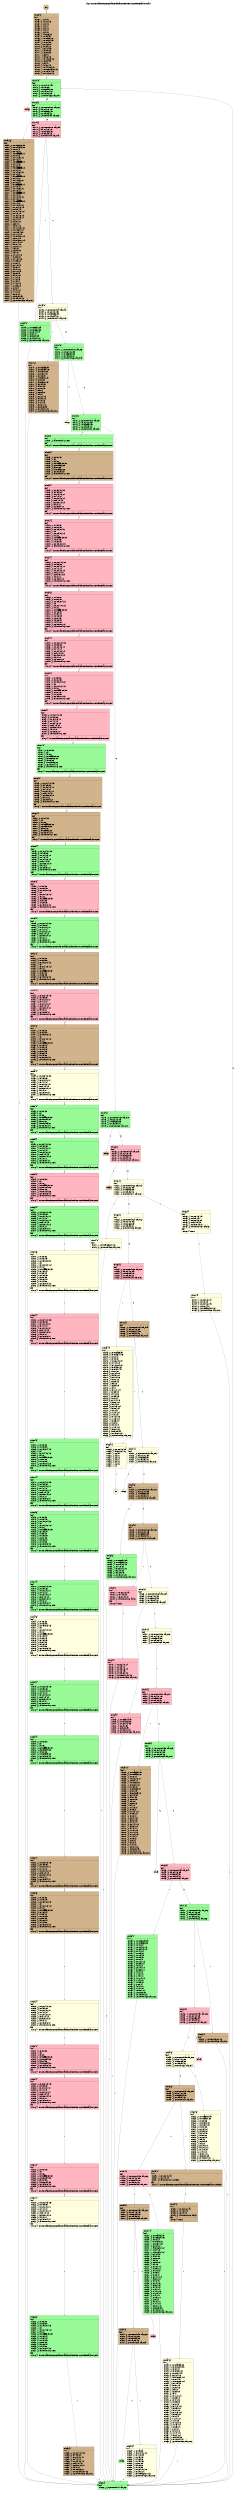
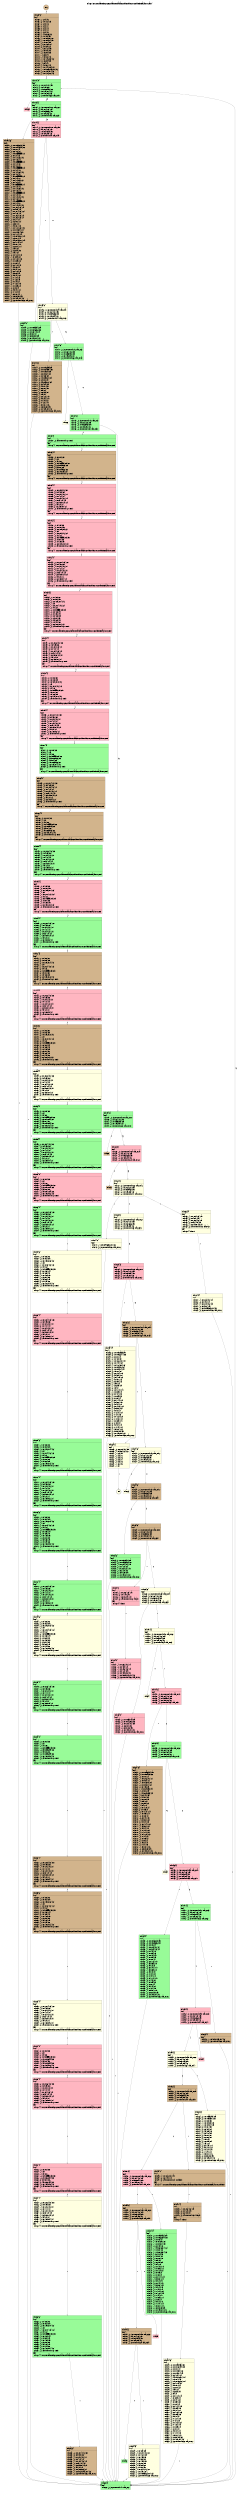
none -> (147, 1696)
